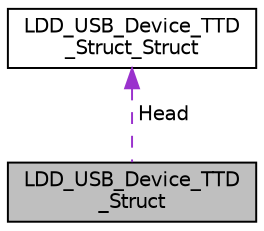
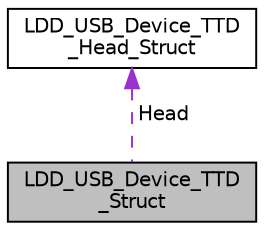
(132, 38) -> (132, 38)
